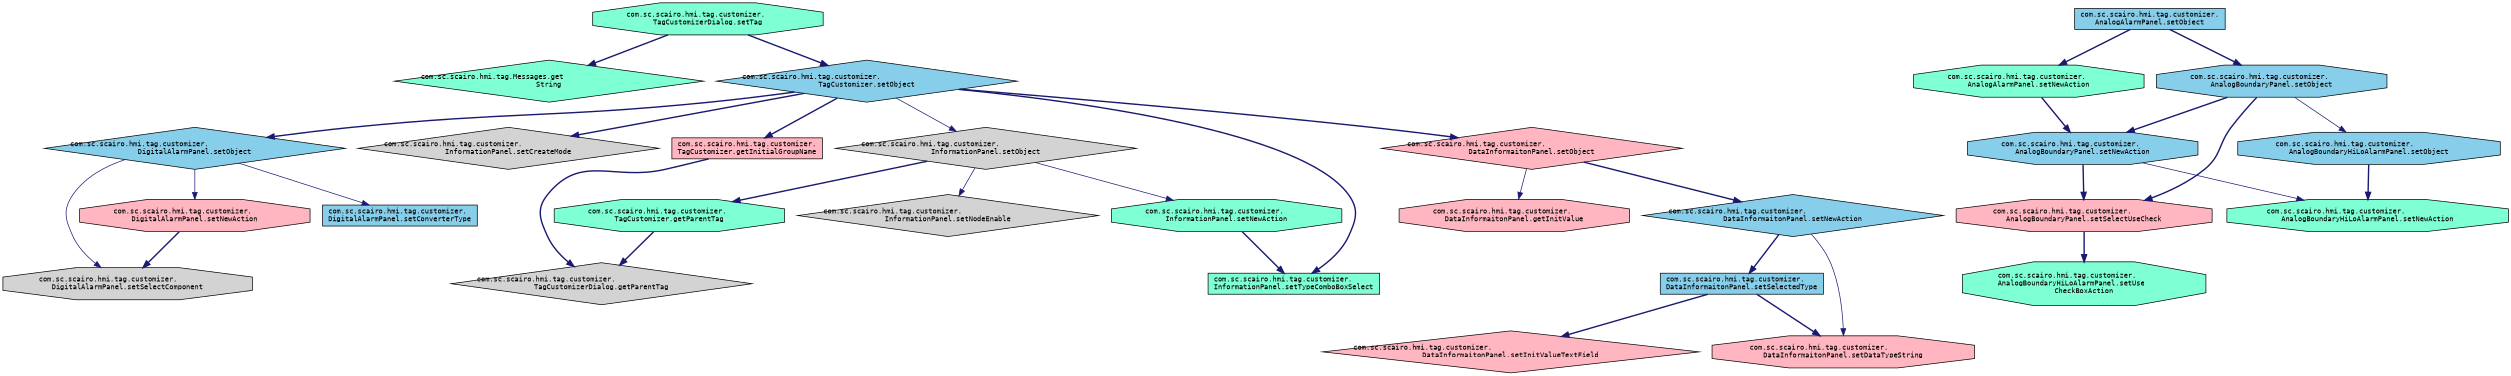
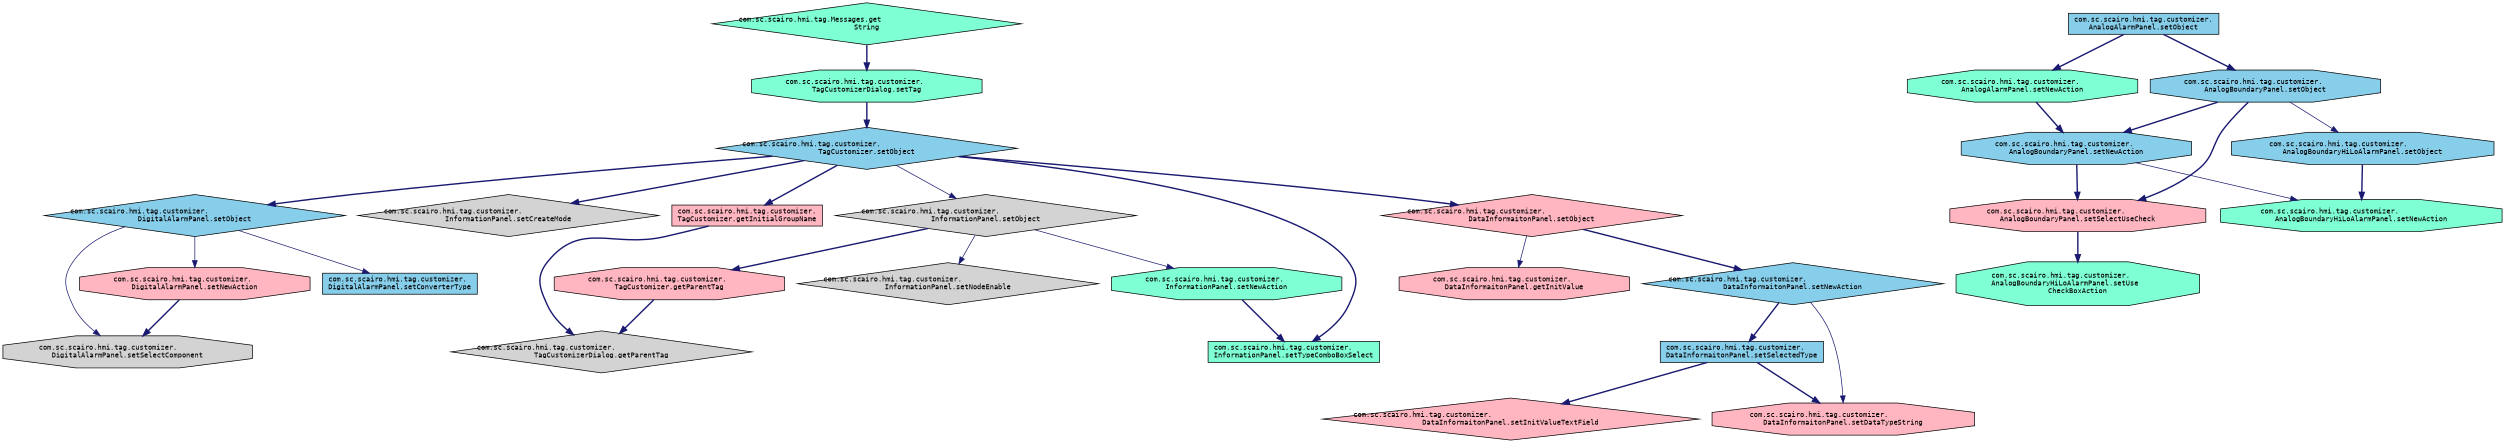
(631, 49) -> (867, 54)
(669, 216) -> (669, 284)
